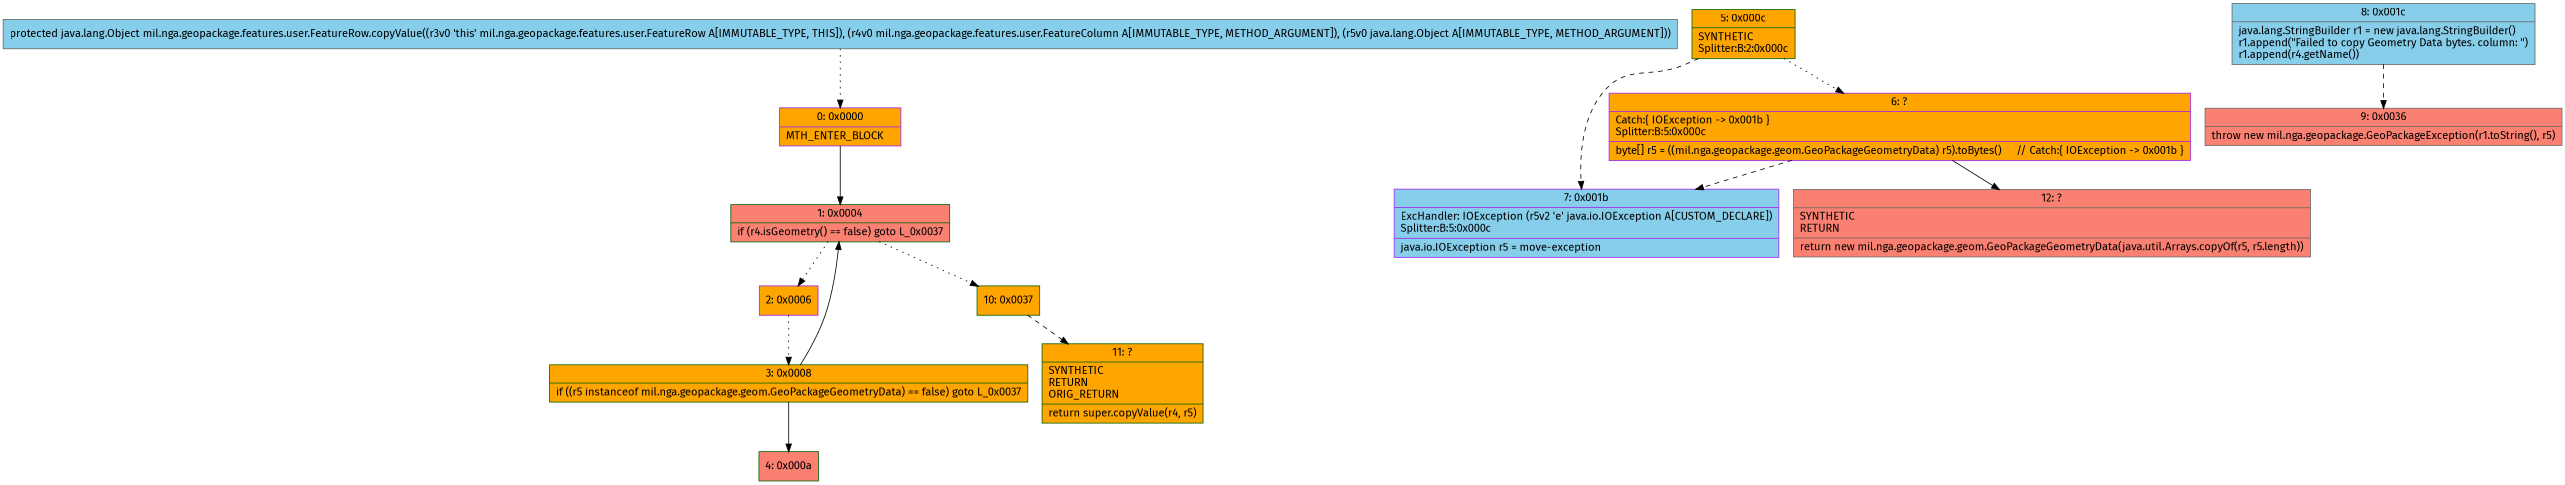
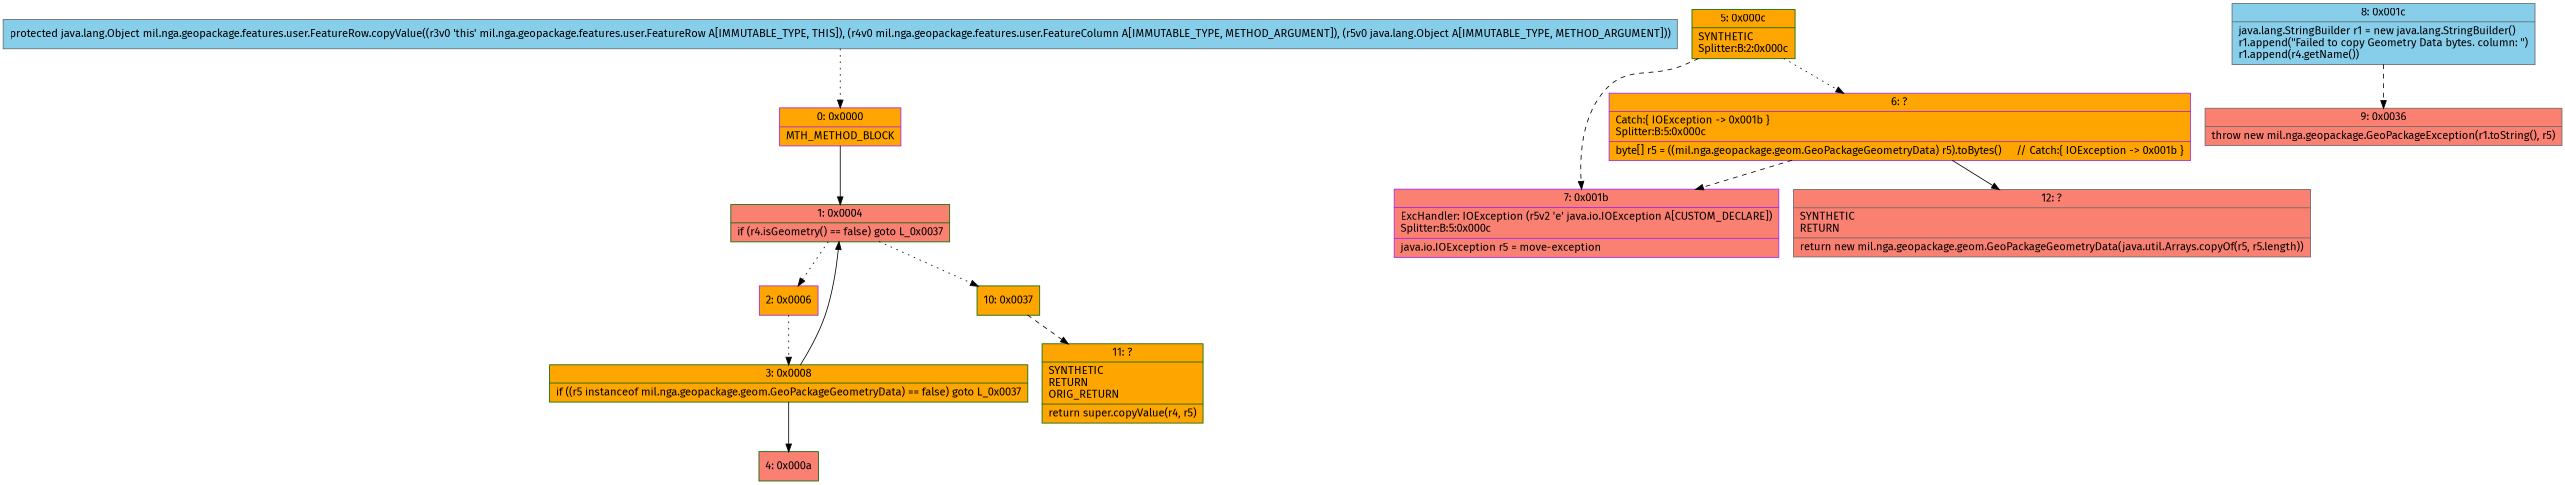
(835, 136) -> (840, 136)
(1587, 223) -> (1587, 223)
